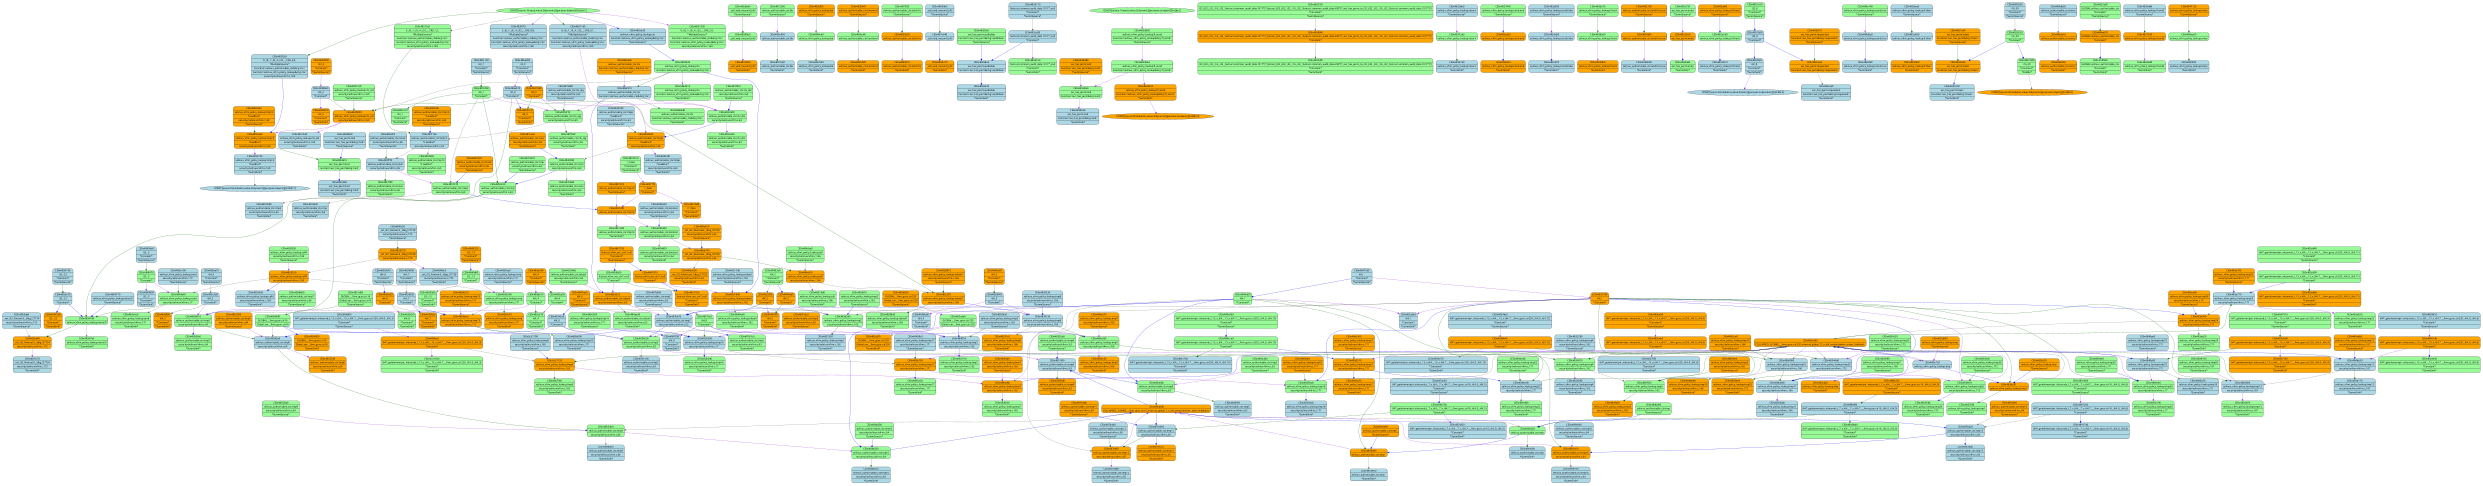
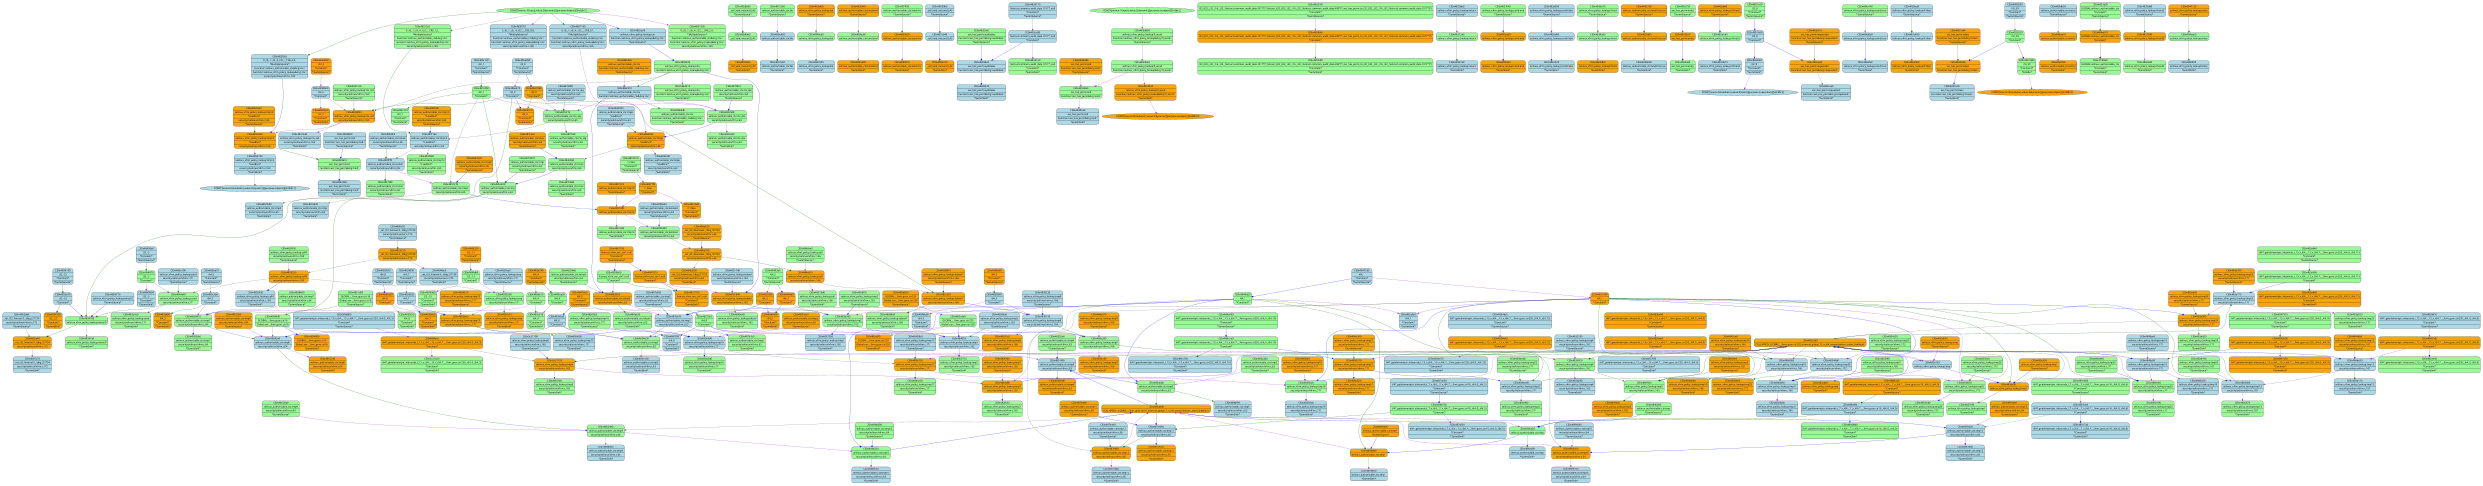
(659, 255) -> none
